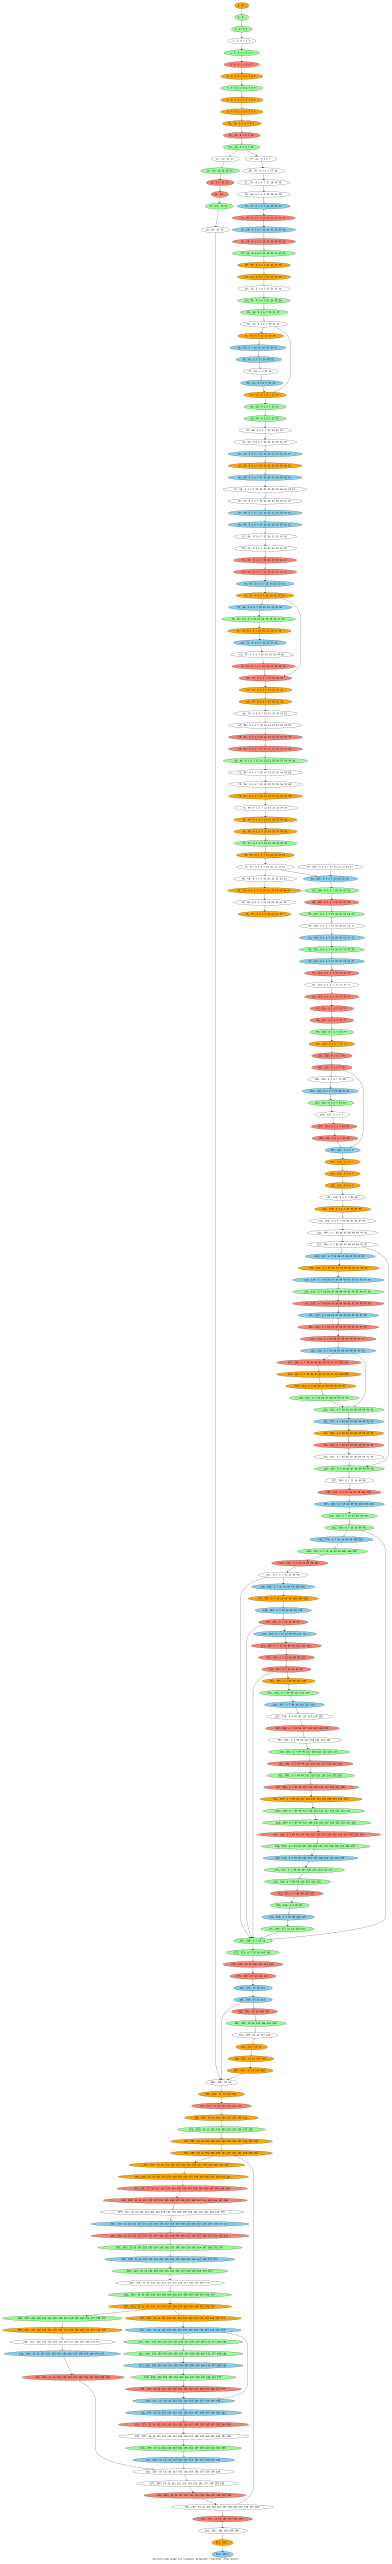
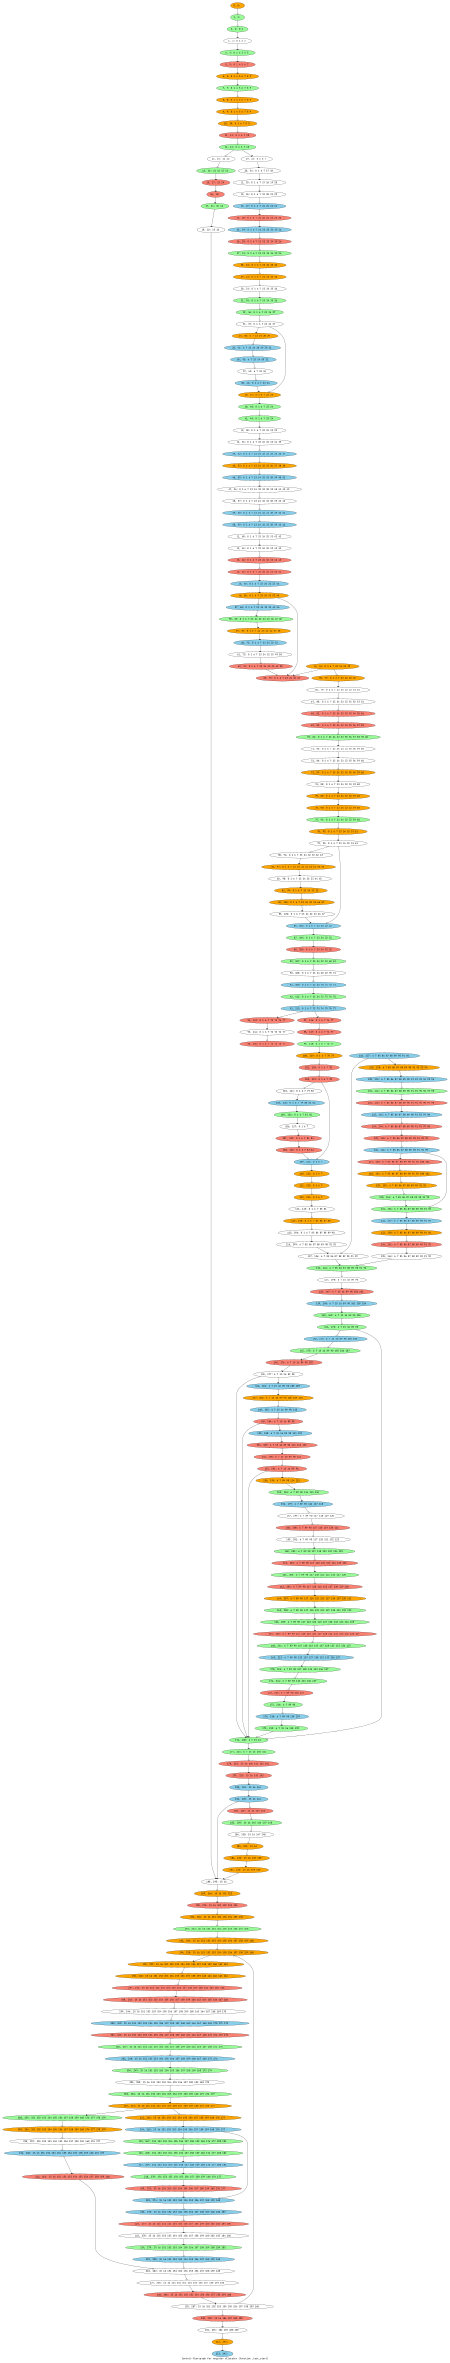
(265, 684) -> (308, 672)
none -> (302, 902)
(332, 1002) -> (316, 1014)
(342, 1250) -> (351, 1153)
